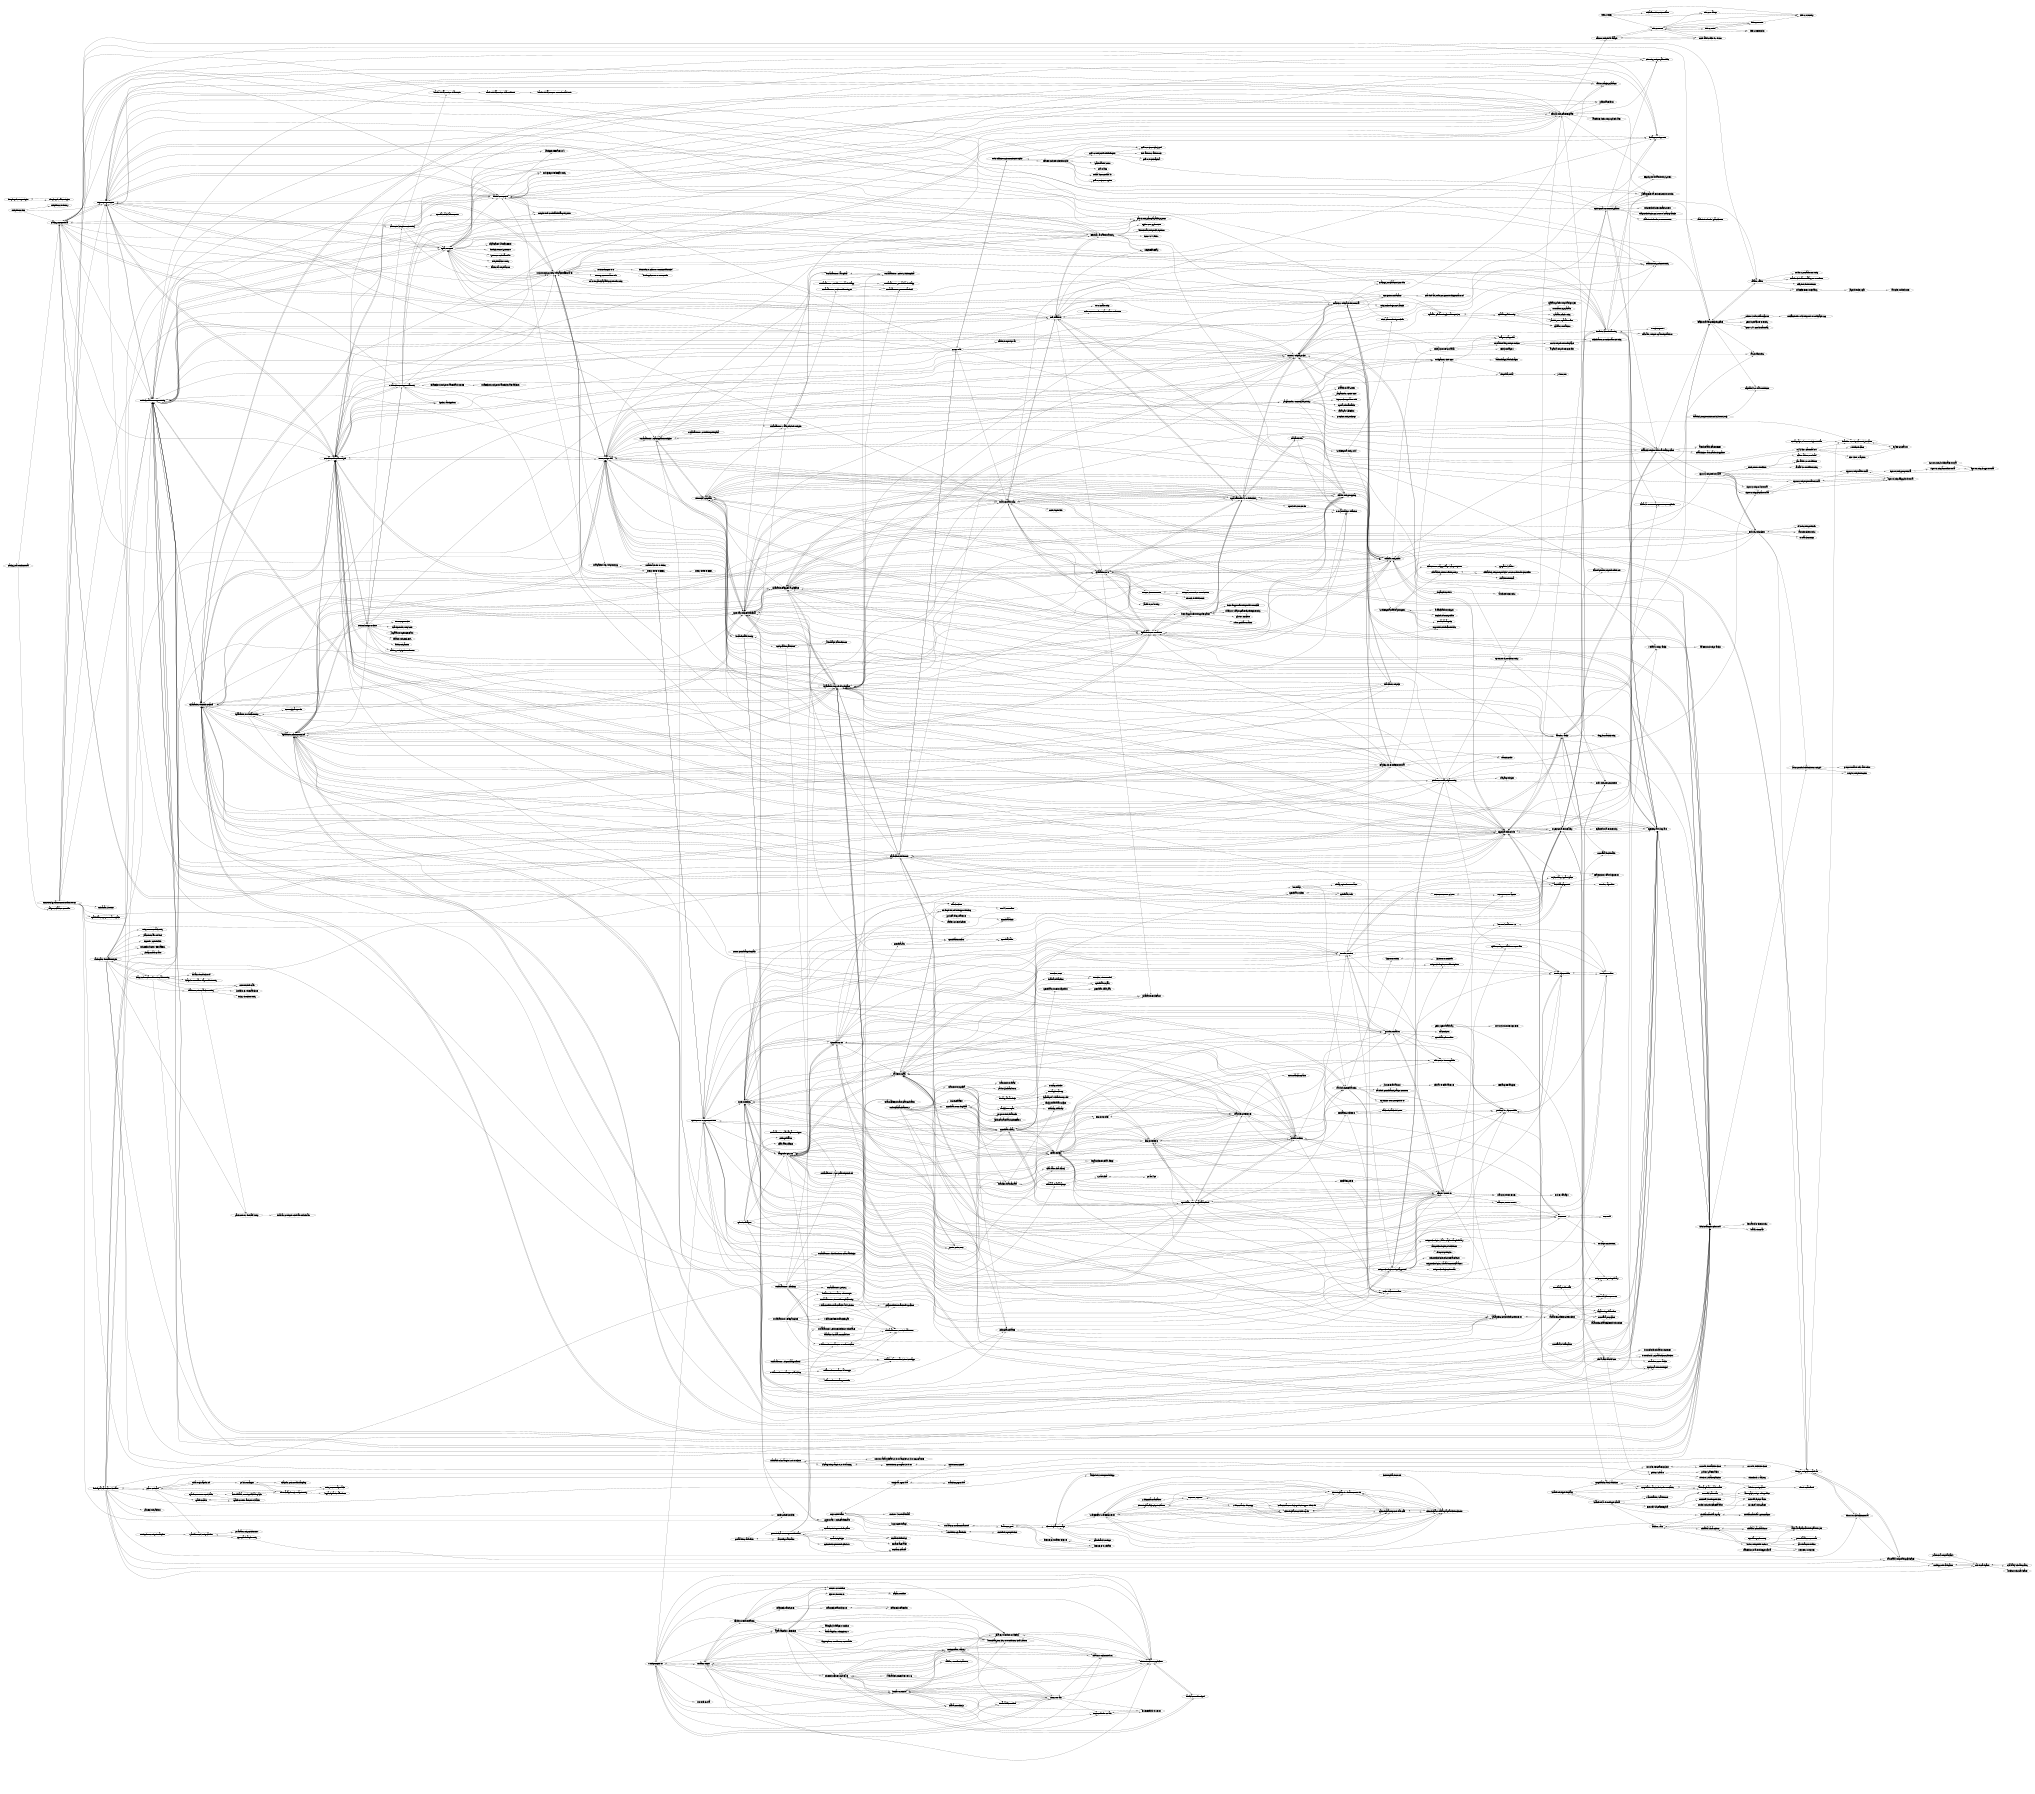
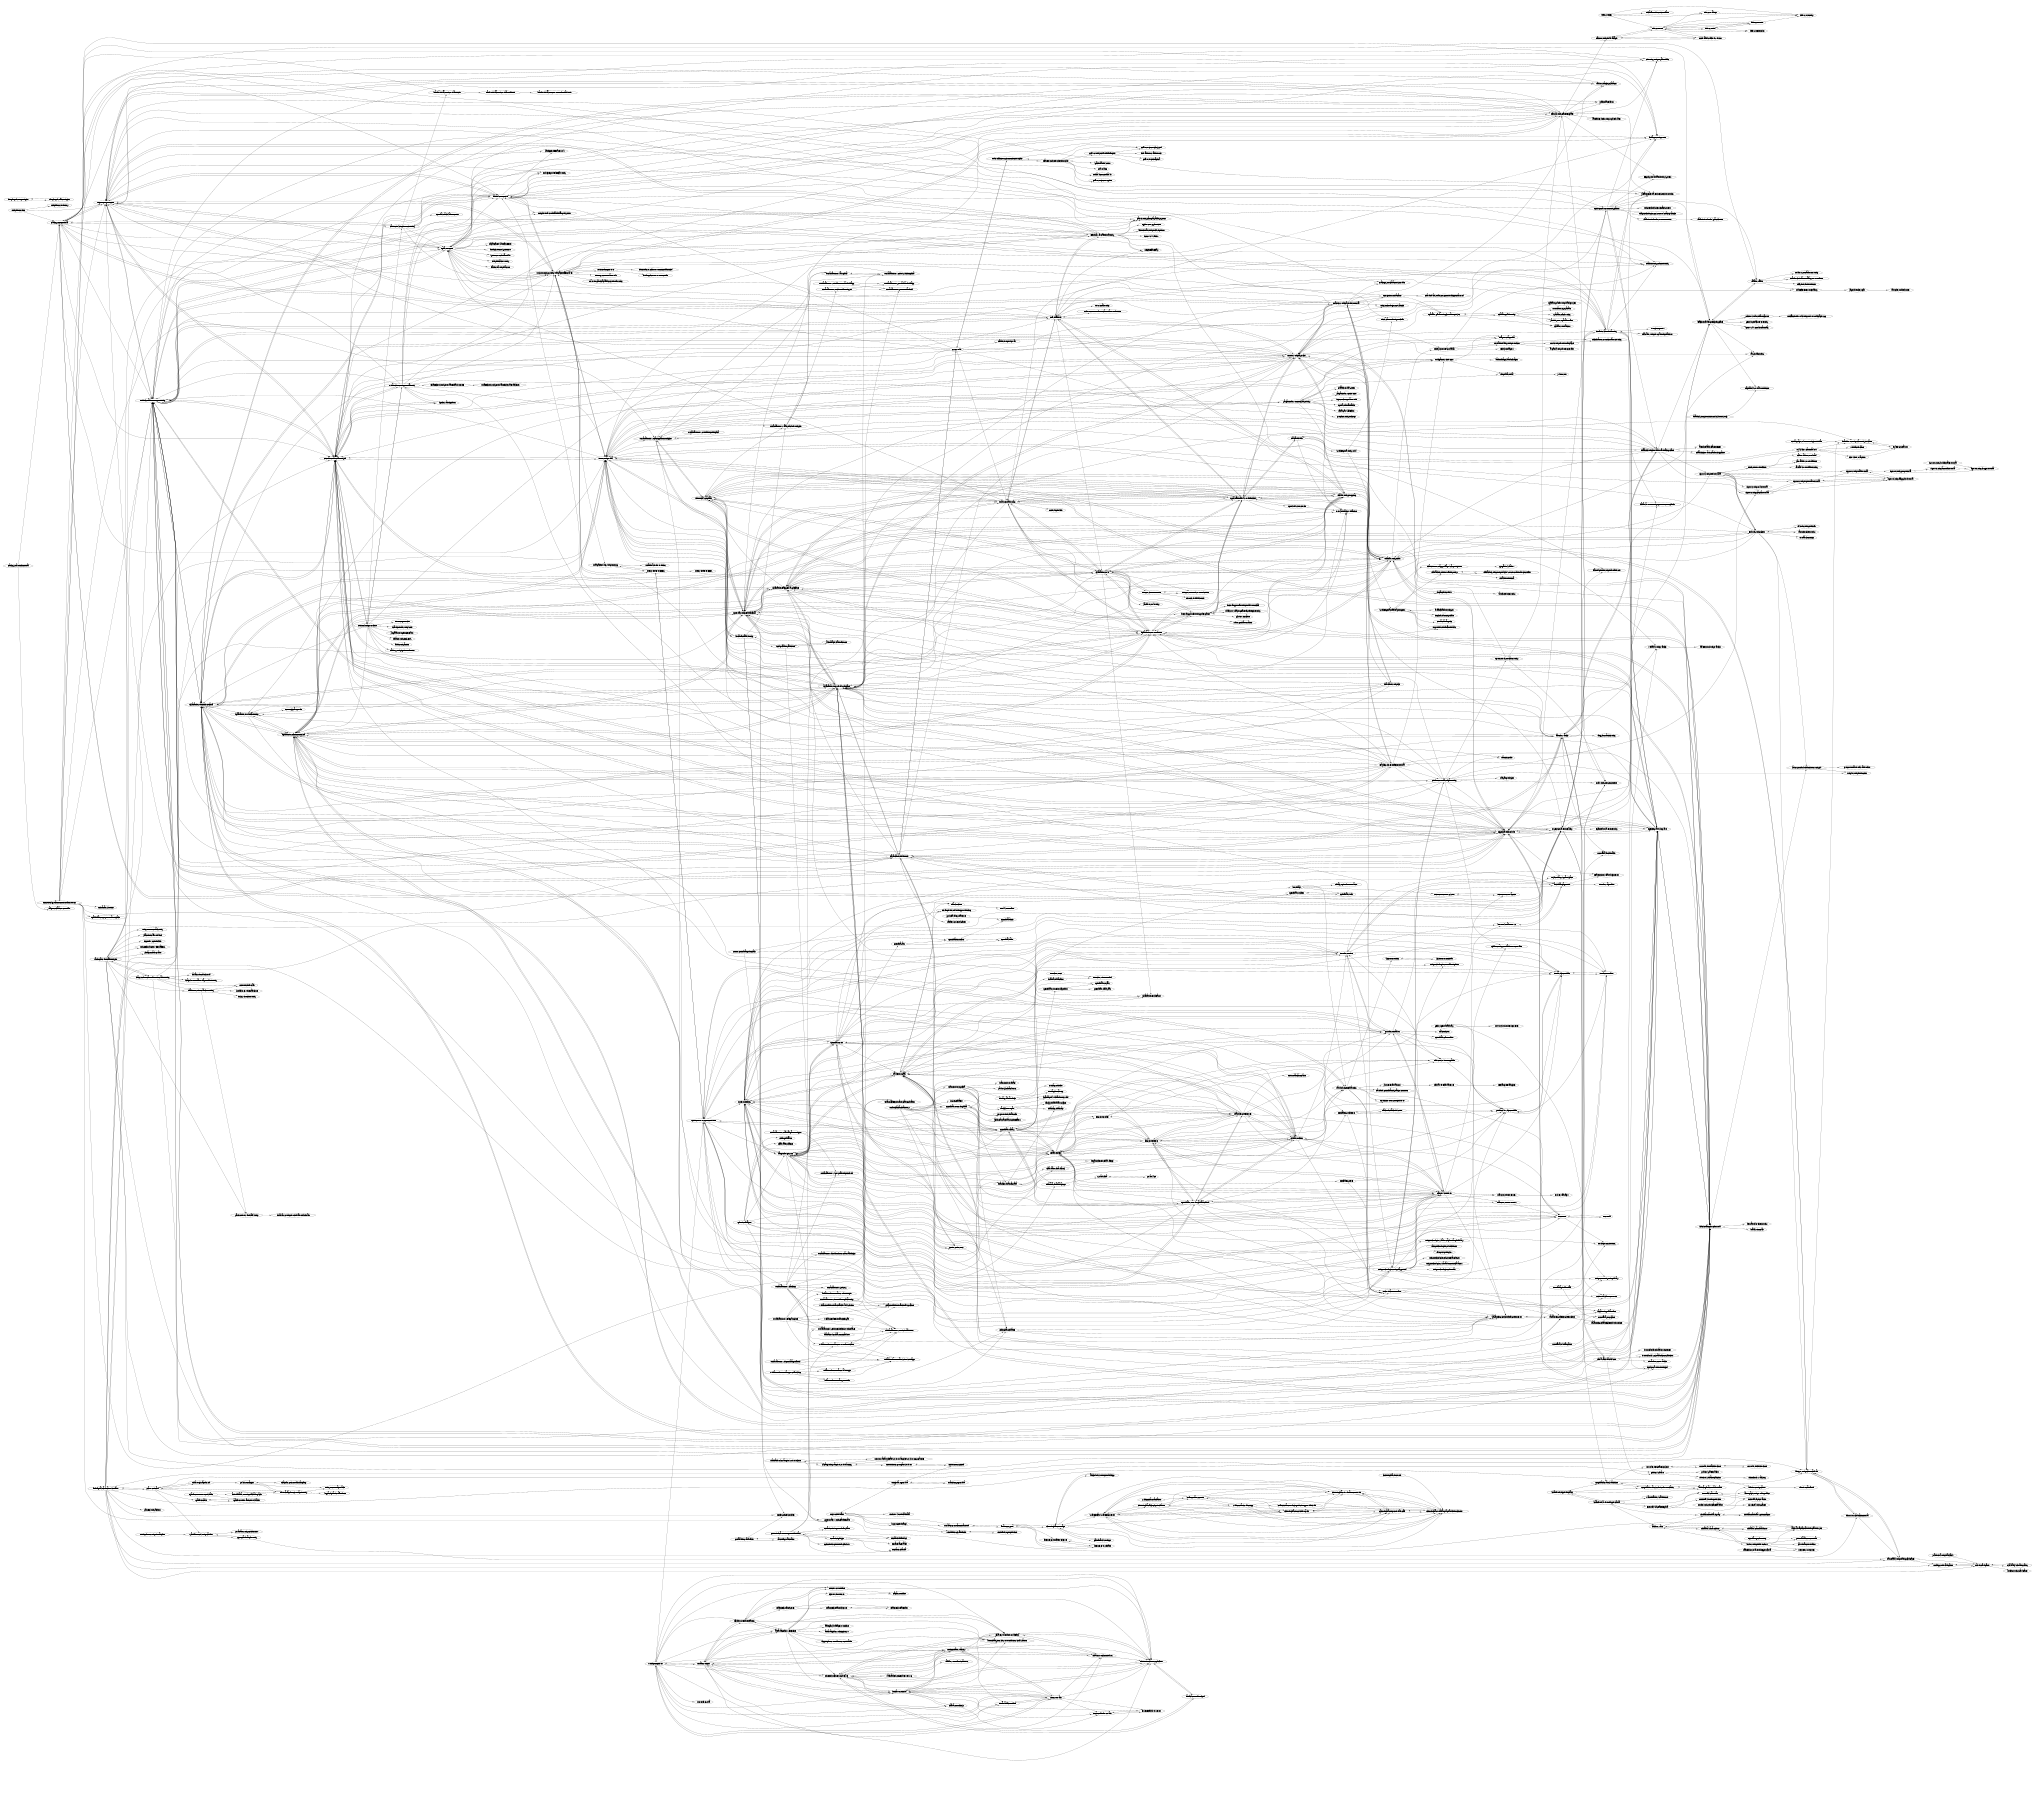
(1195, 1498) -> (1195, 1498)
